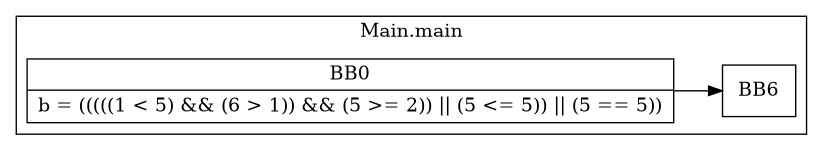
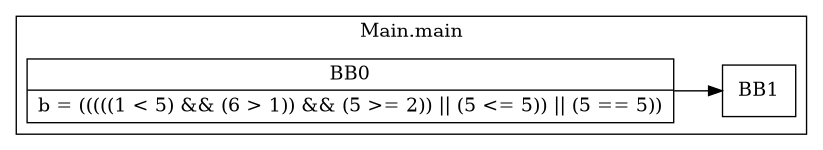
(759, 91) -> (759, 91)
